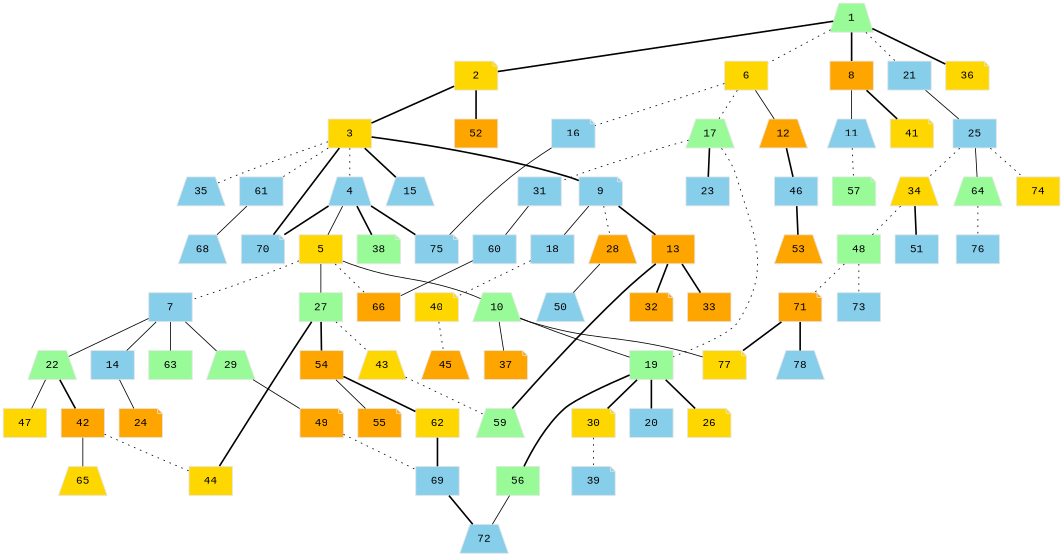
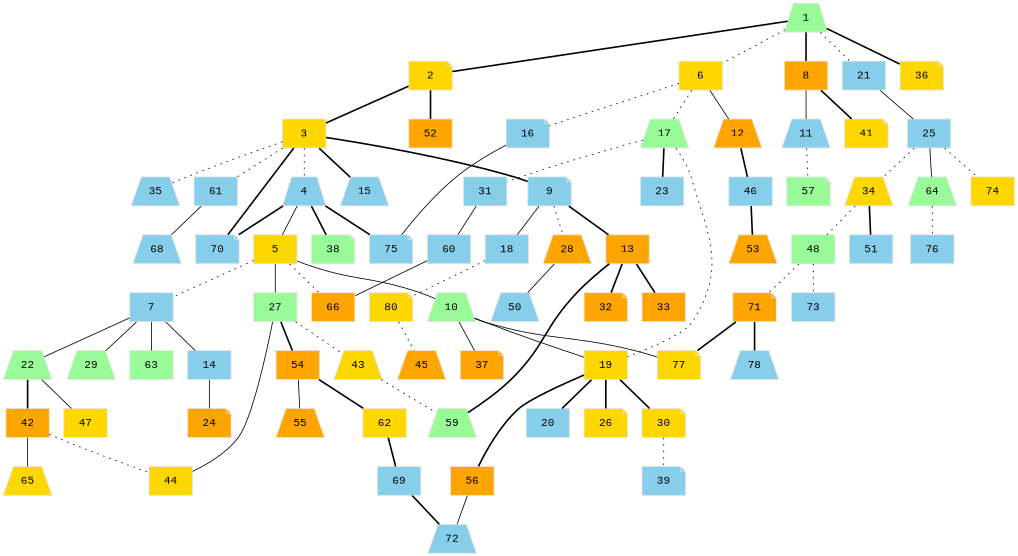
(437, 307) -> (391, 307)
(651, 365) -> (606, 365)
(265, 394) -> (251, 408)
(322, 423) -> none
(380, 423) -> (300, 423)
(518, 481) -> (472, 481)
